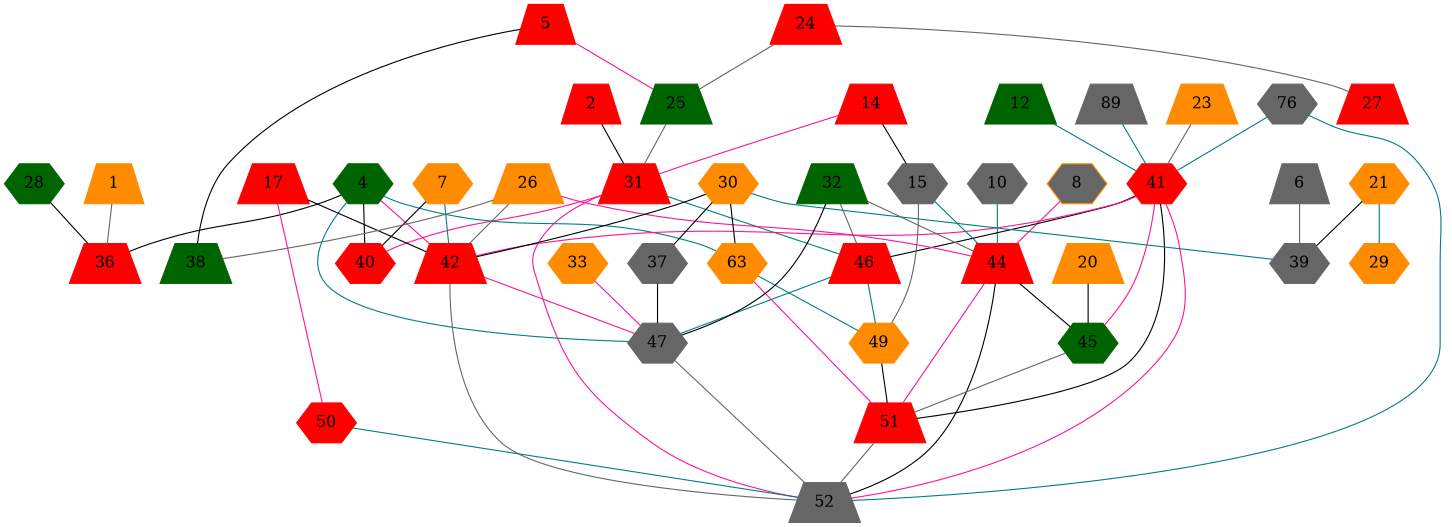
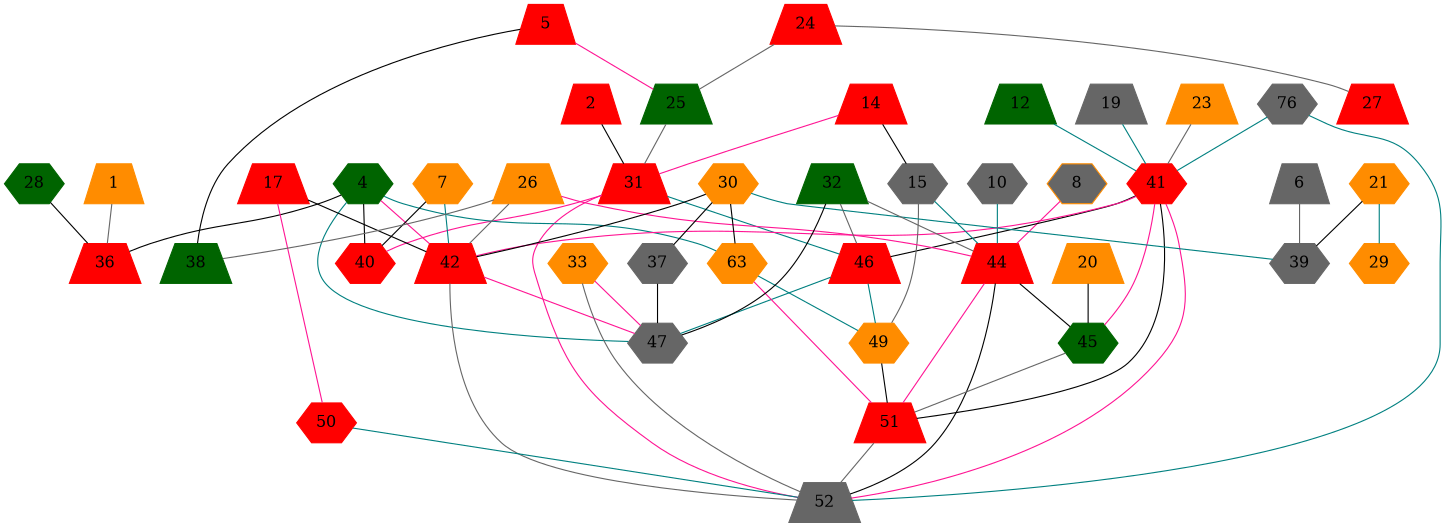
(1111, 104) -> (1111, 104)
(739, 421) -> (666, 412)
